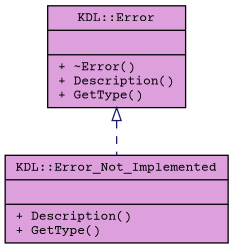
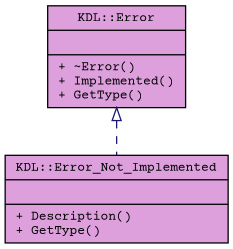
(117, 81) -> (117, 81)
